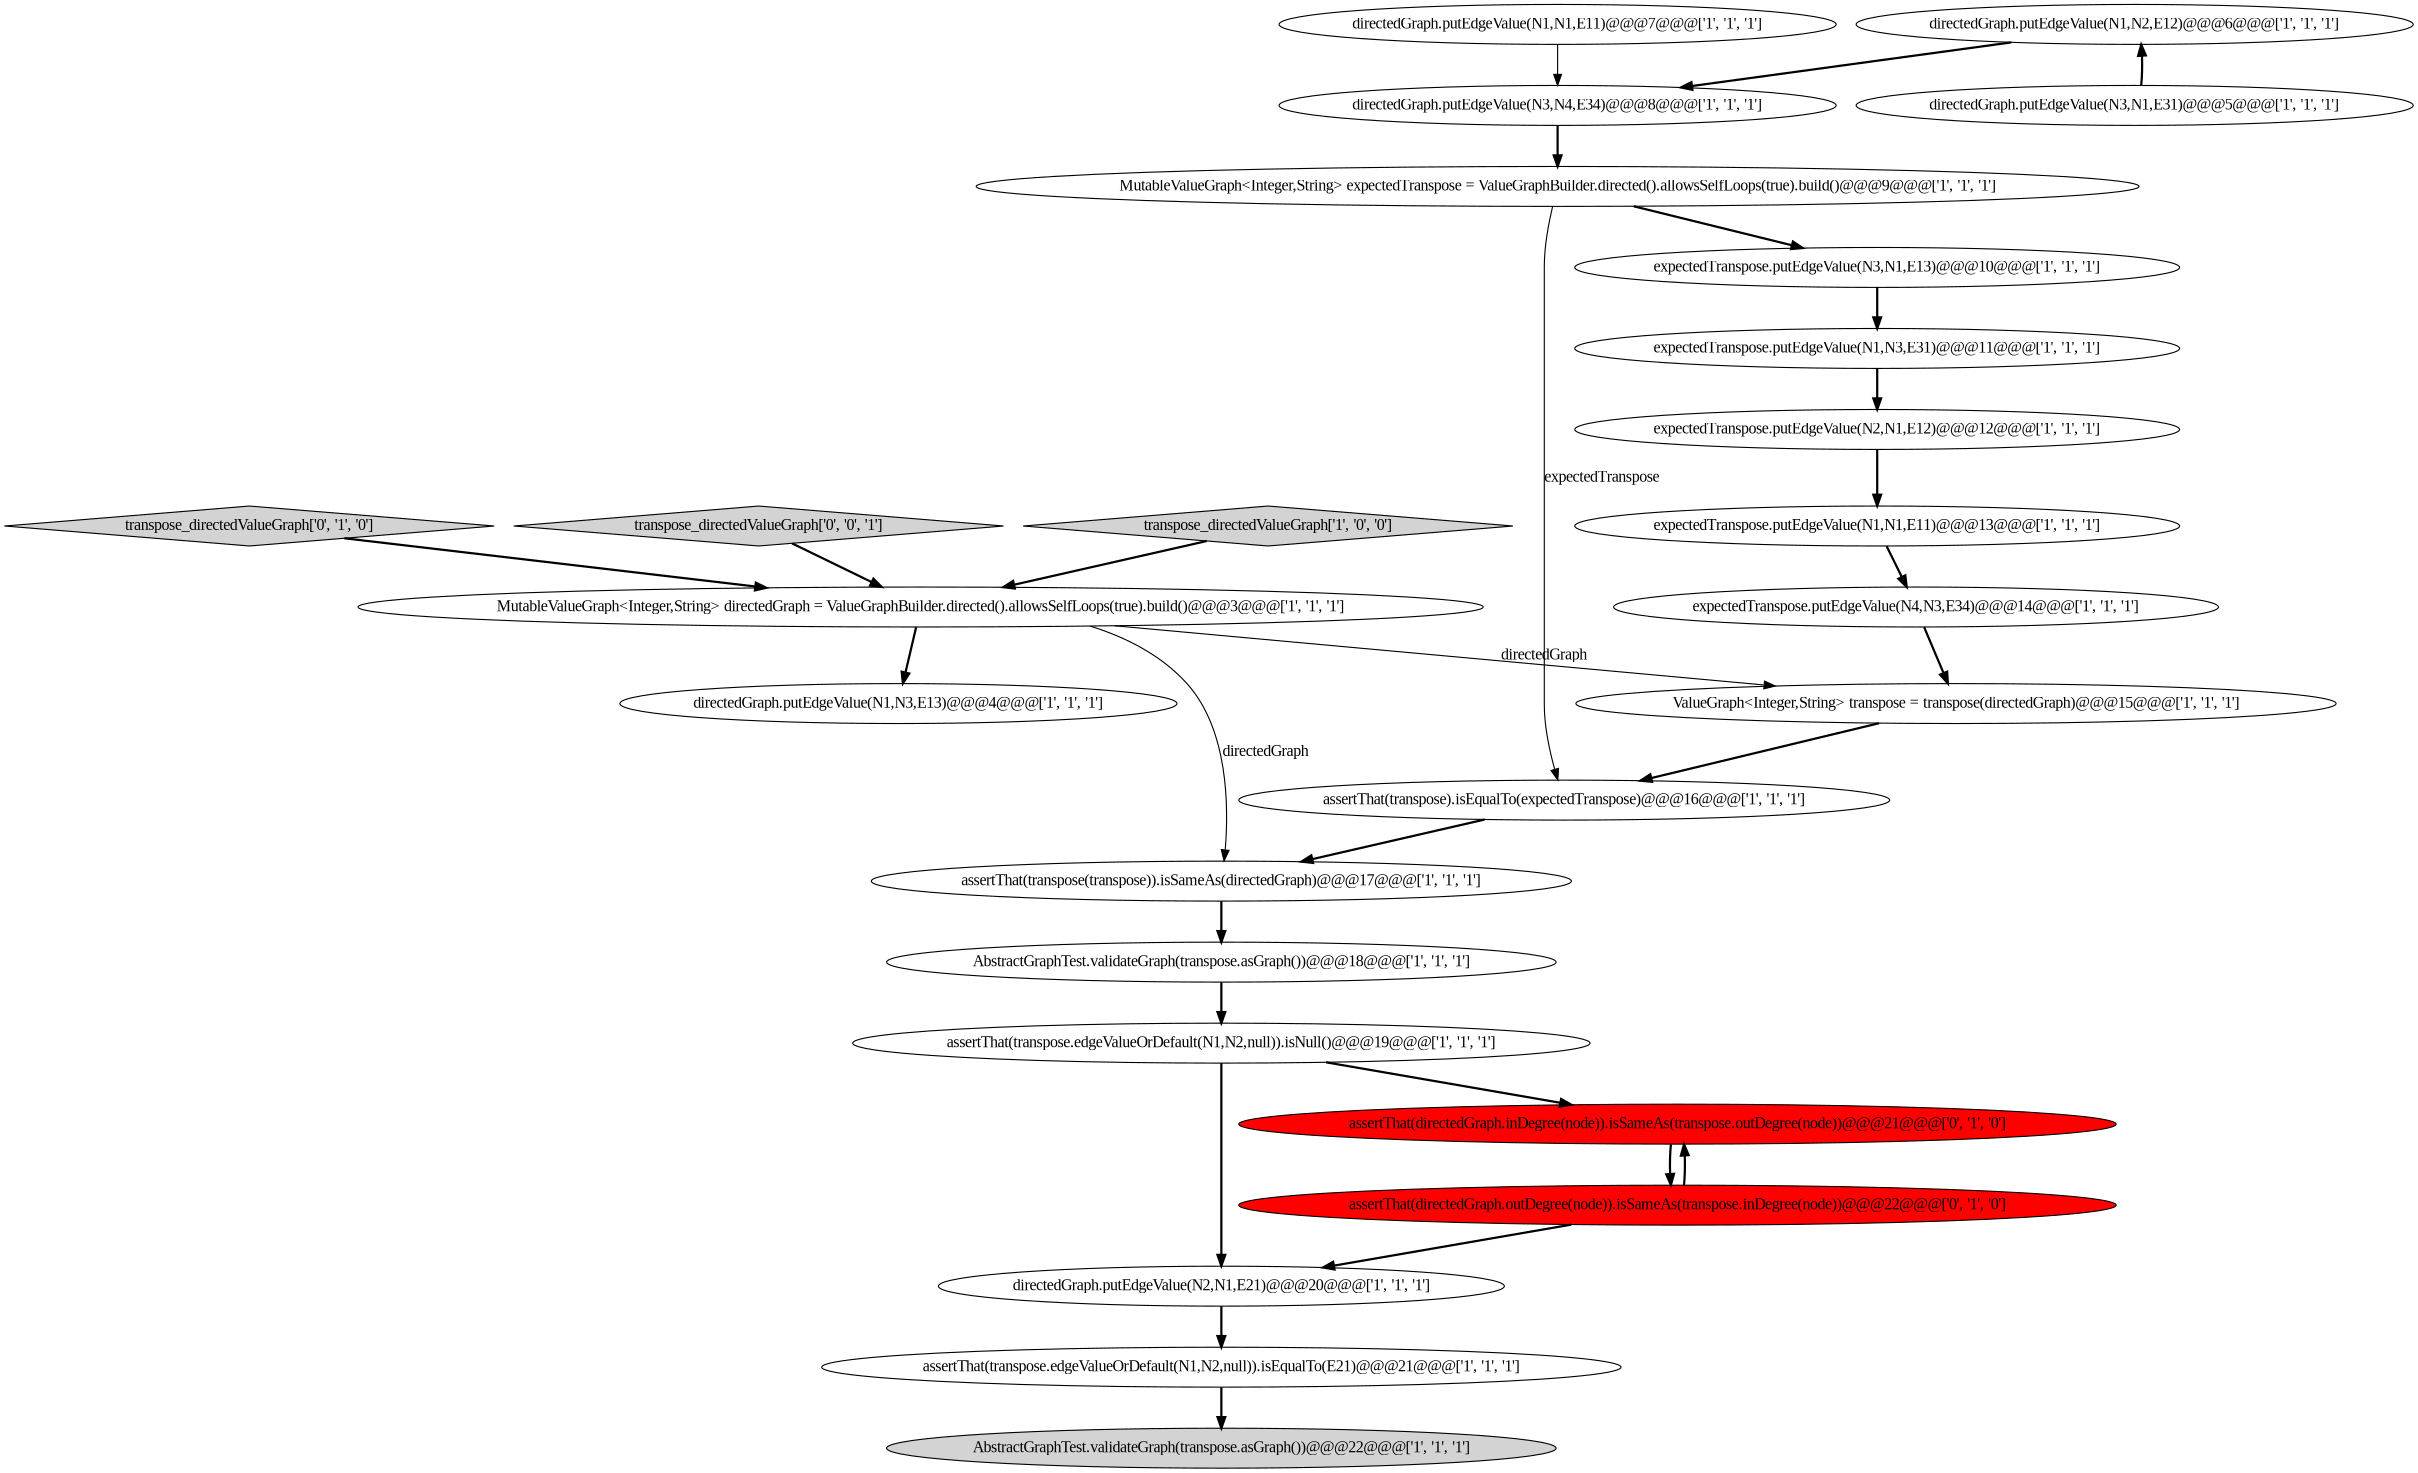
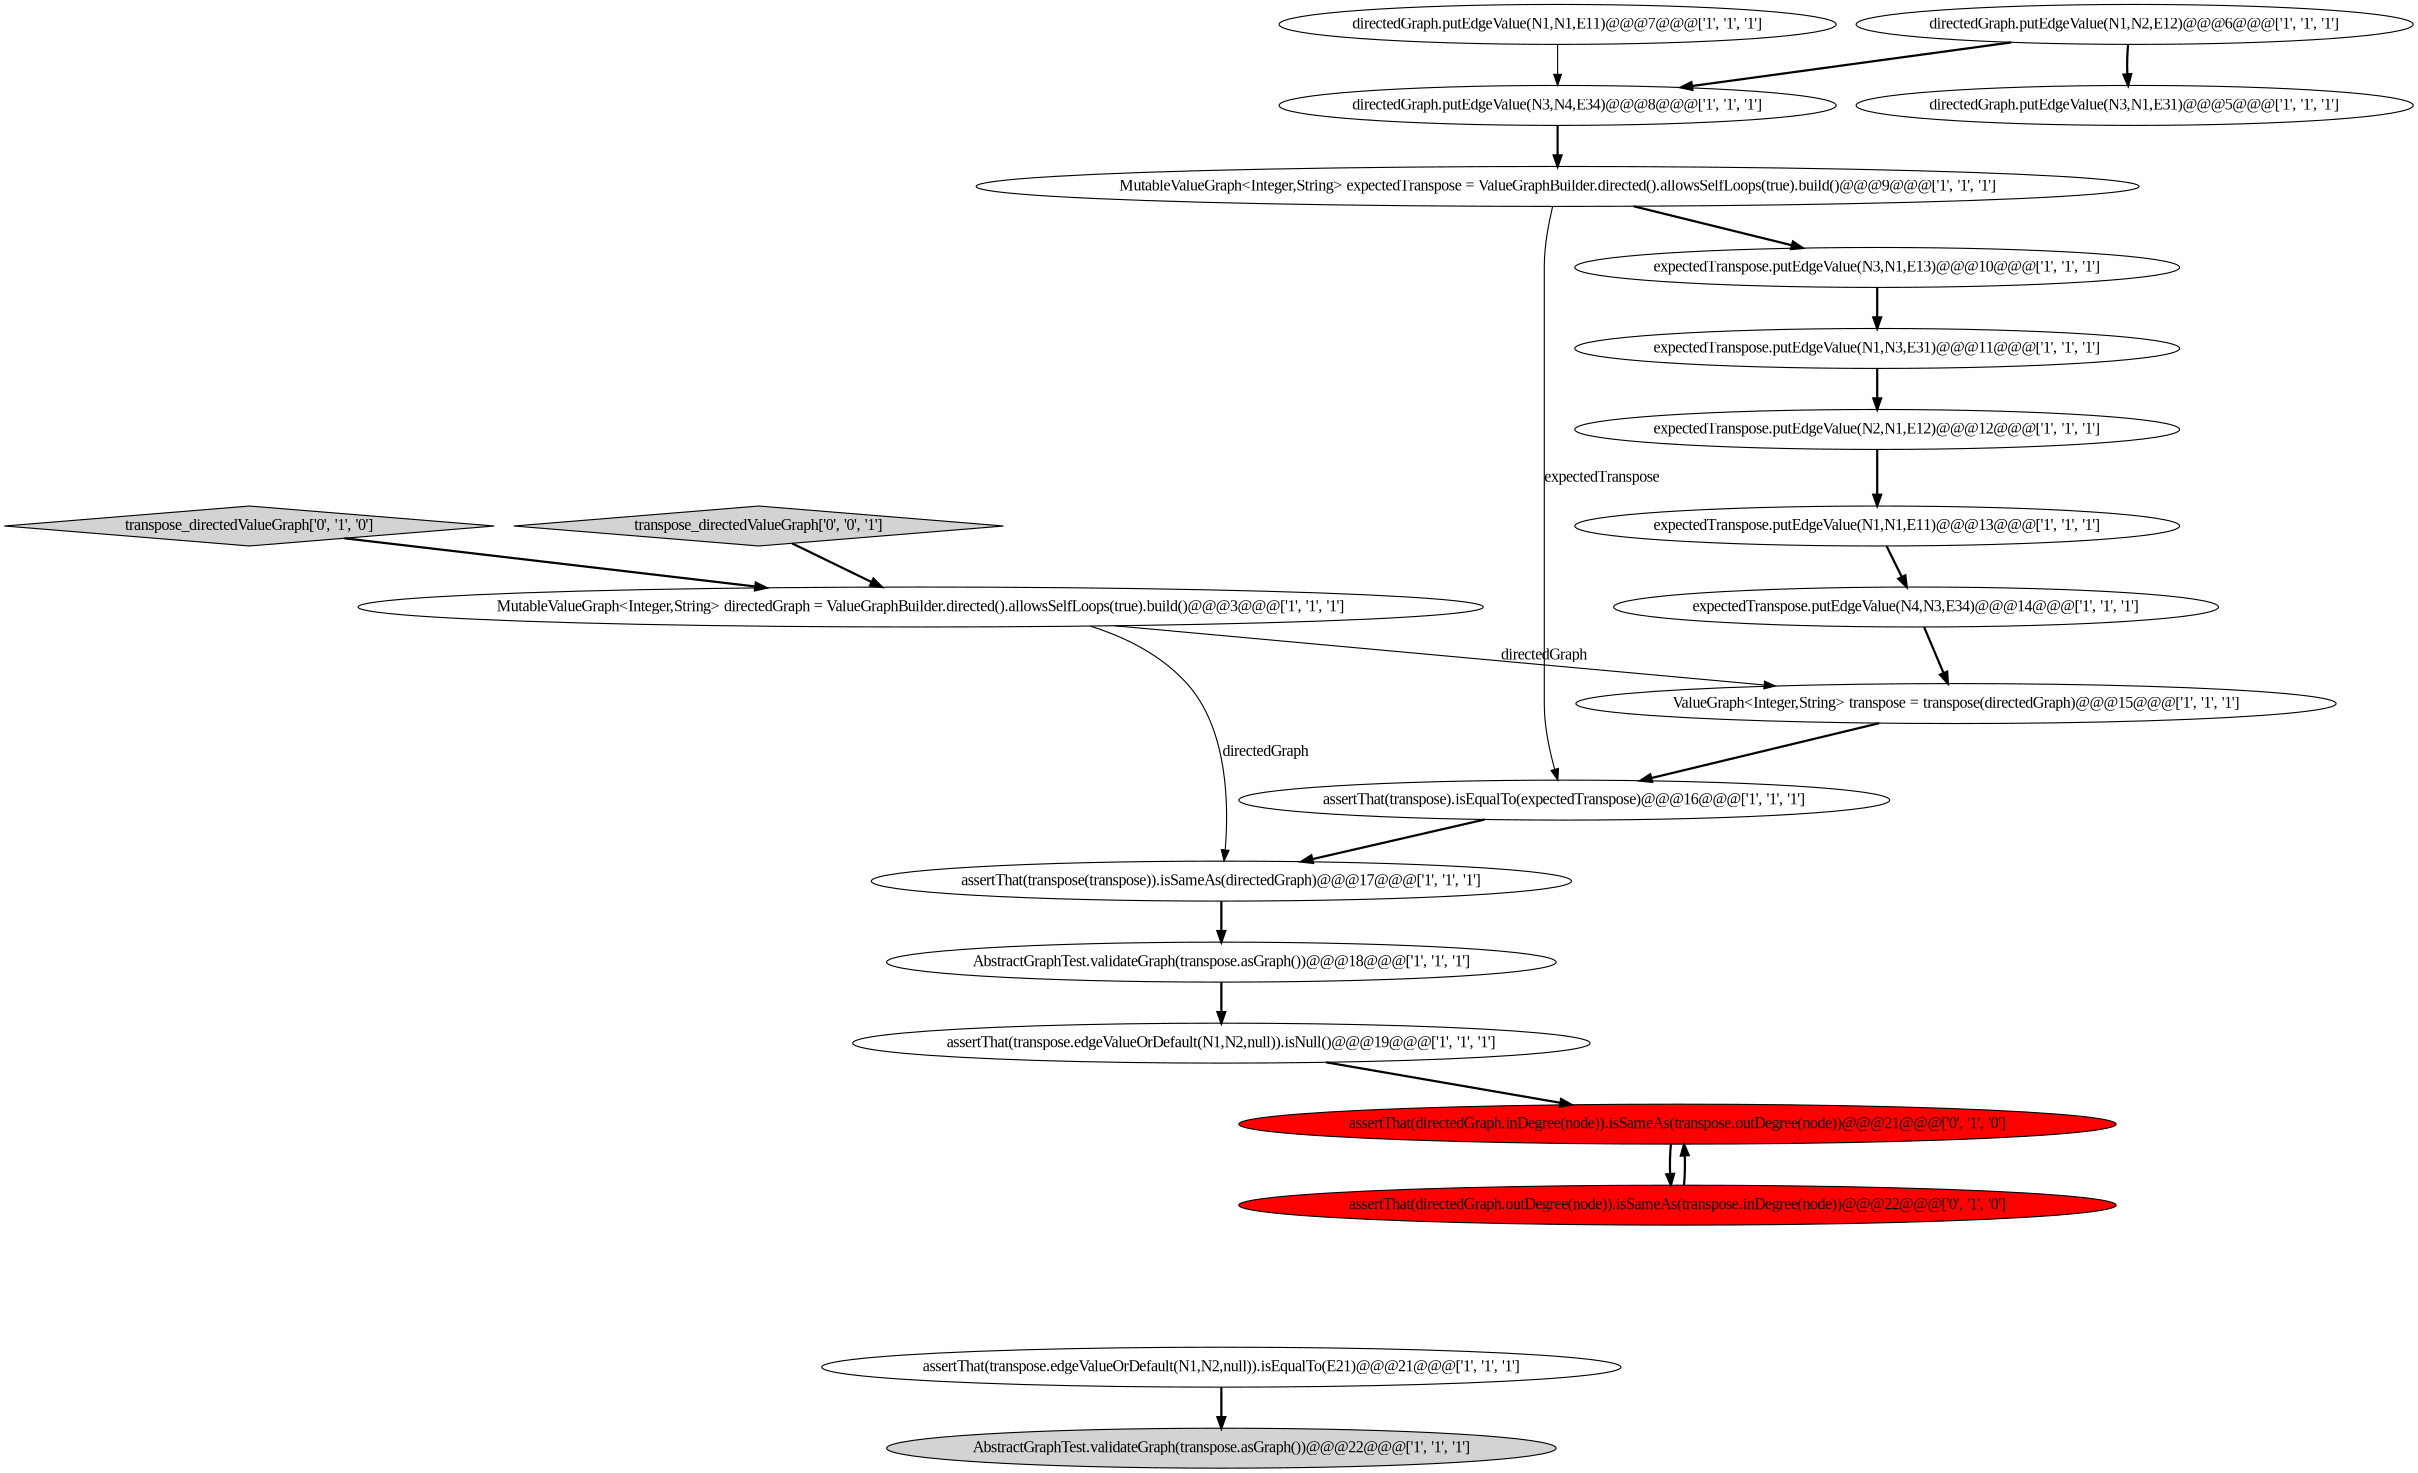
(2142, 71) -> (2127, 59)
(1268, 526) -> none
(898, 704) -> none
(1221, 1286) -> none
